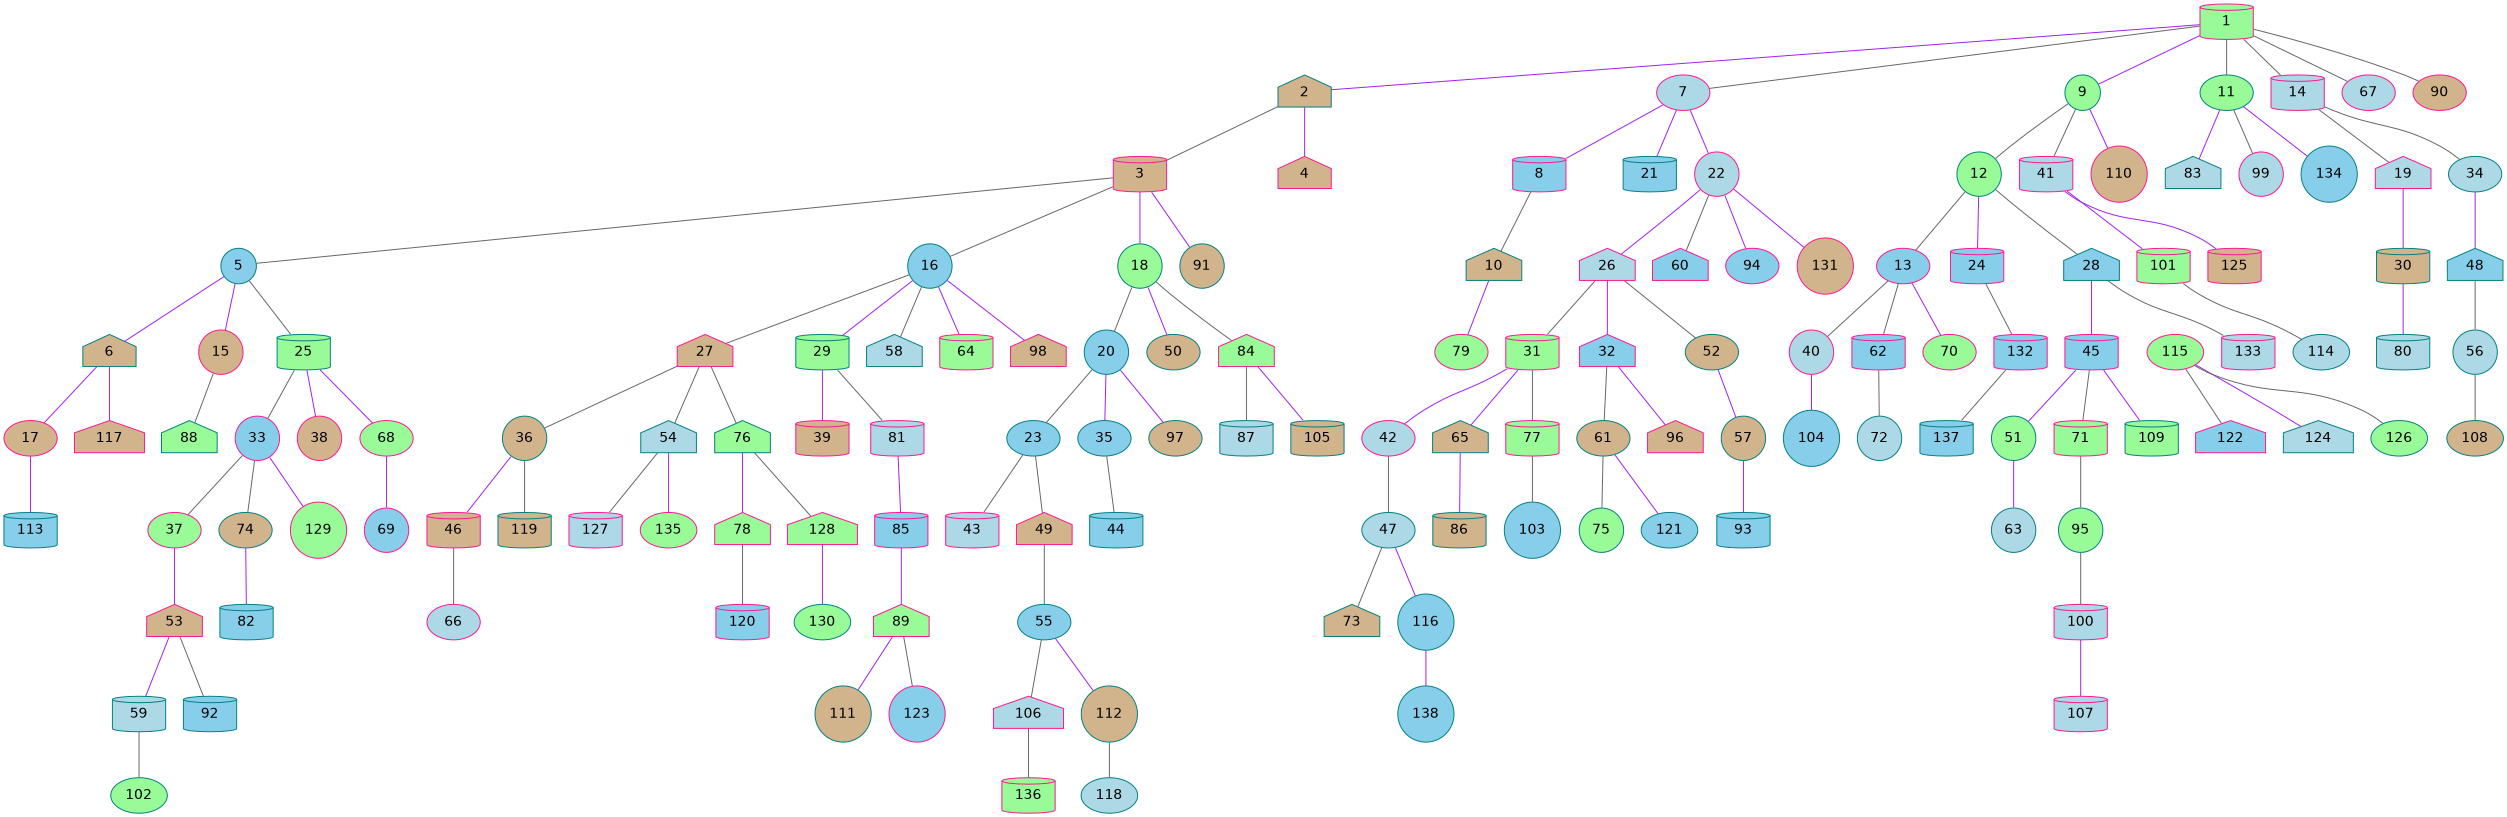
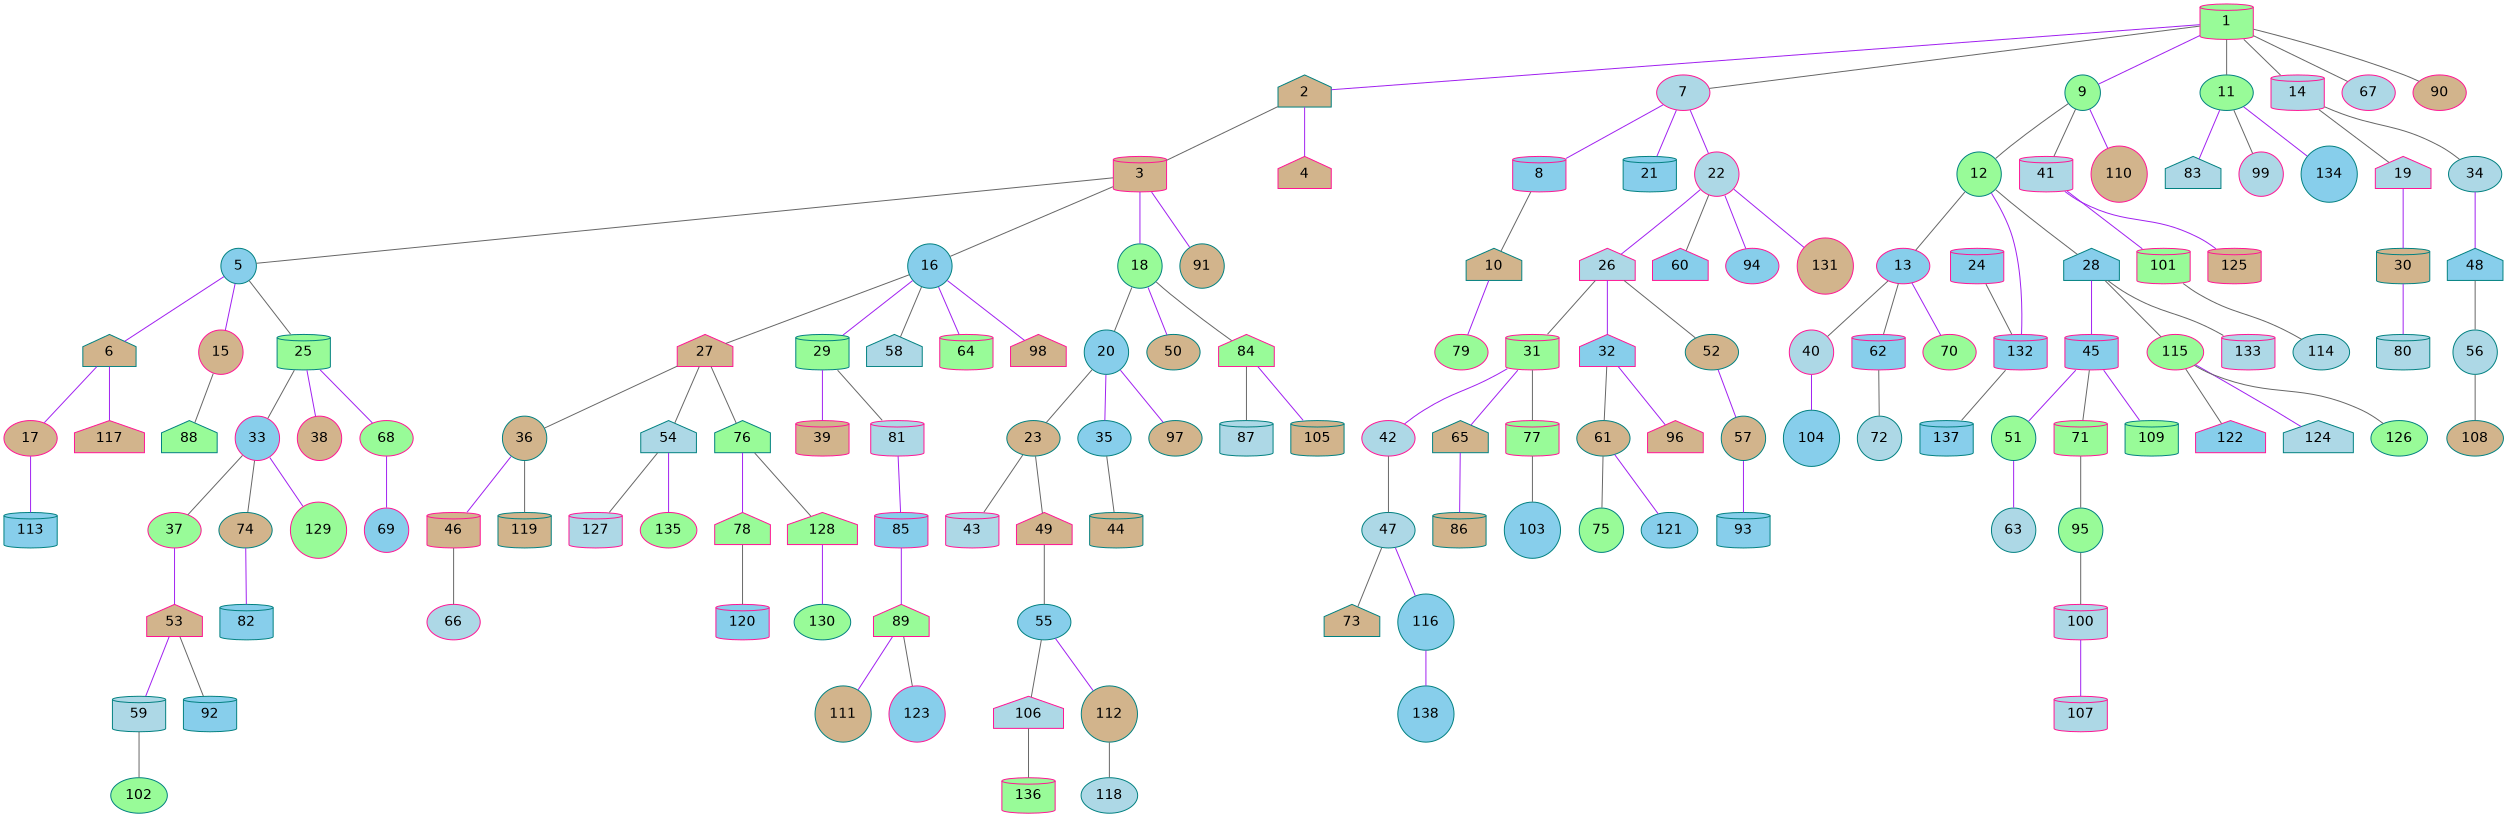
(1978, 223) -> (2018, 261)
none -> (2133, 309)
(1033, 438) -> (1033, 438)
(1116, 530) -> (1116, 530)
